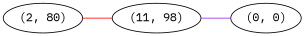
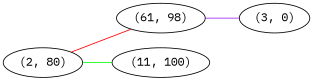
(157, 18) -> (161, 18)
(266, 18) -> (275, 18)
none -> (161, 63)
